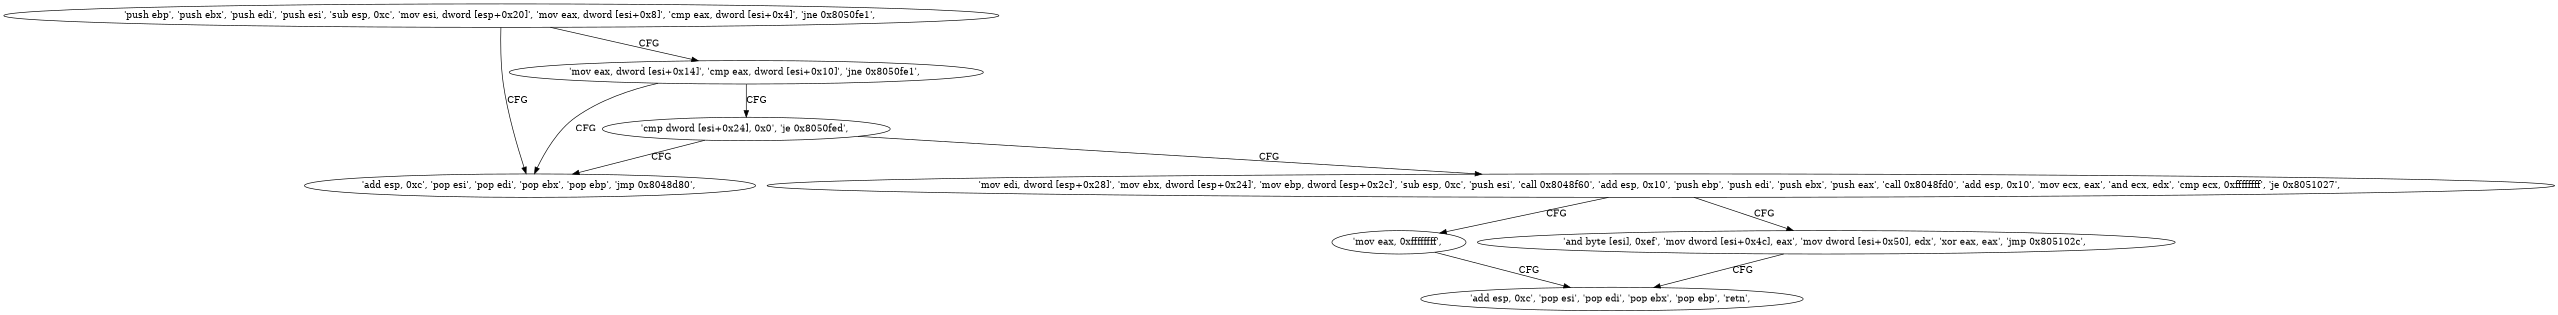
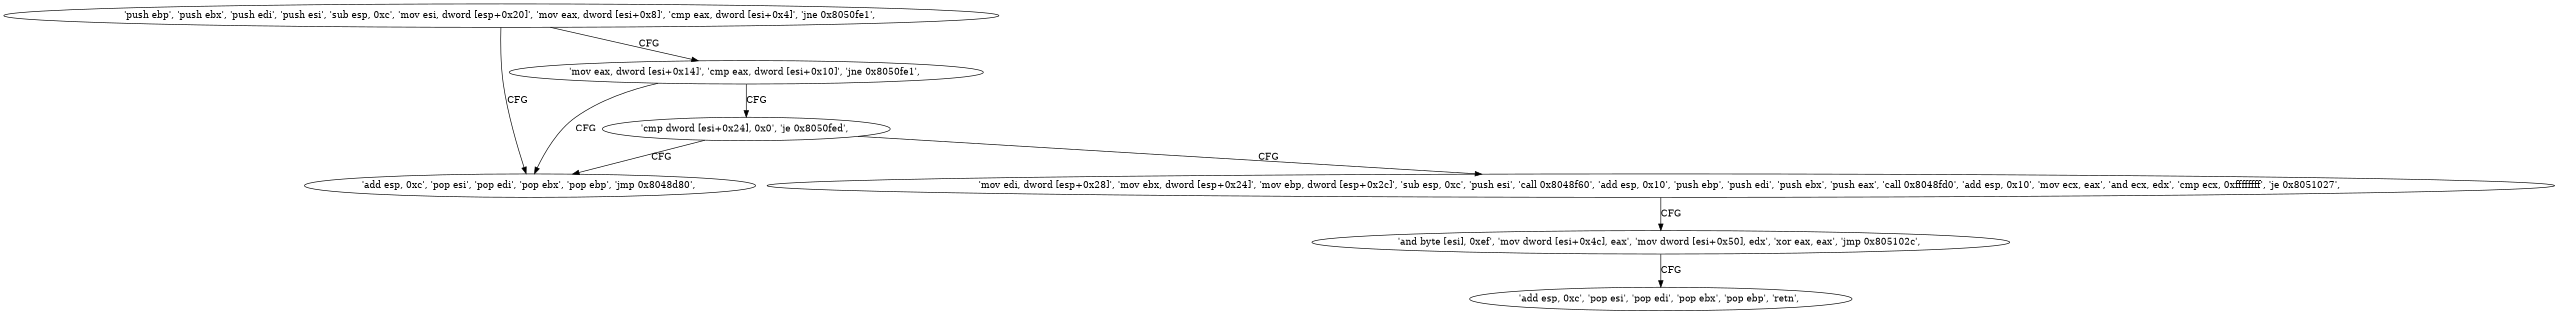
(1399, 242) -> none
